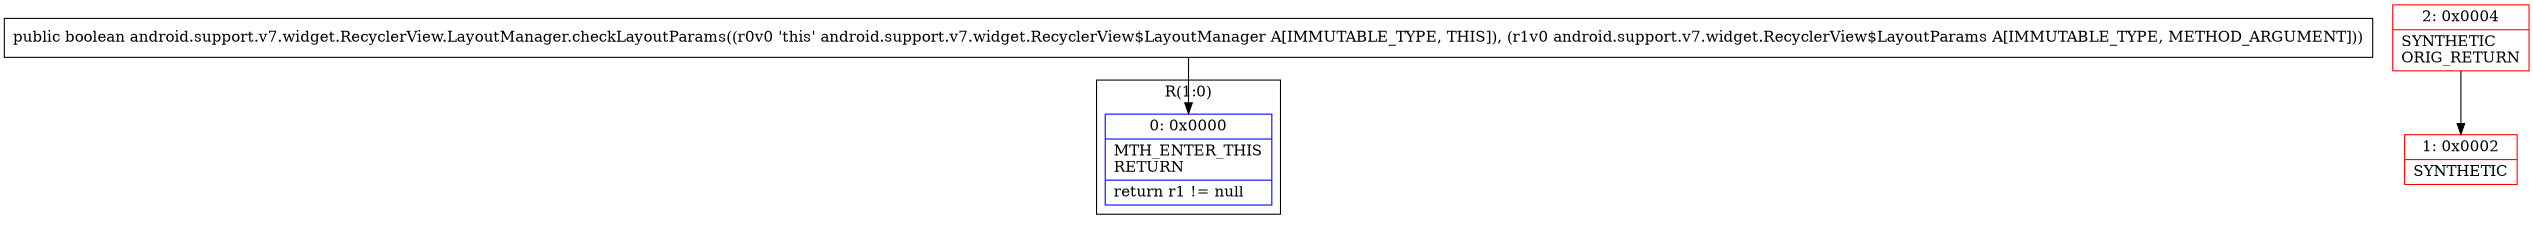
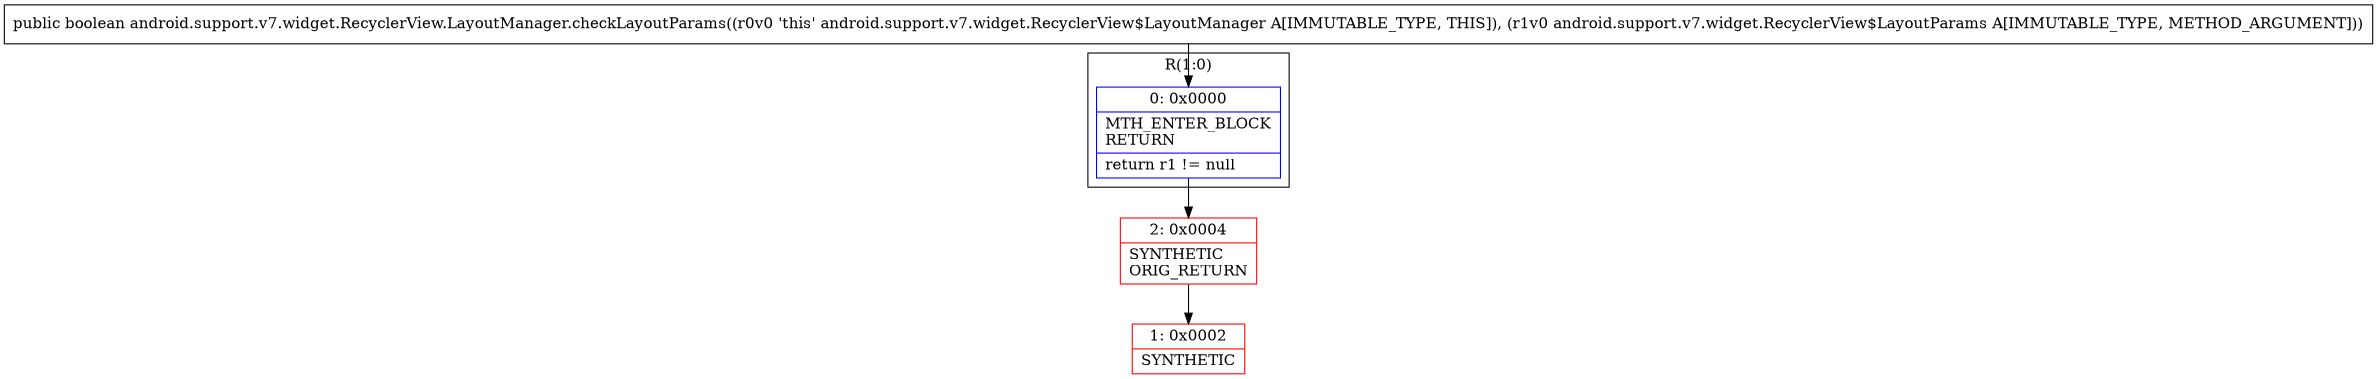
(1189, 151) -> (1189, 124)
none -> (1189, 194)
